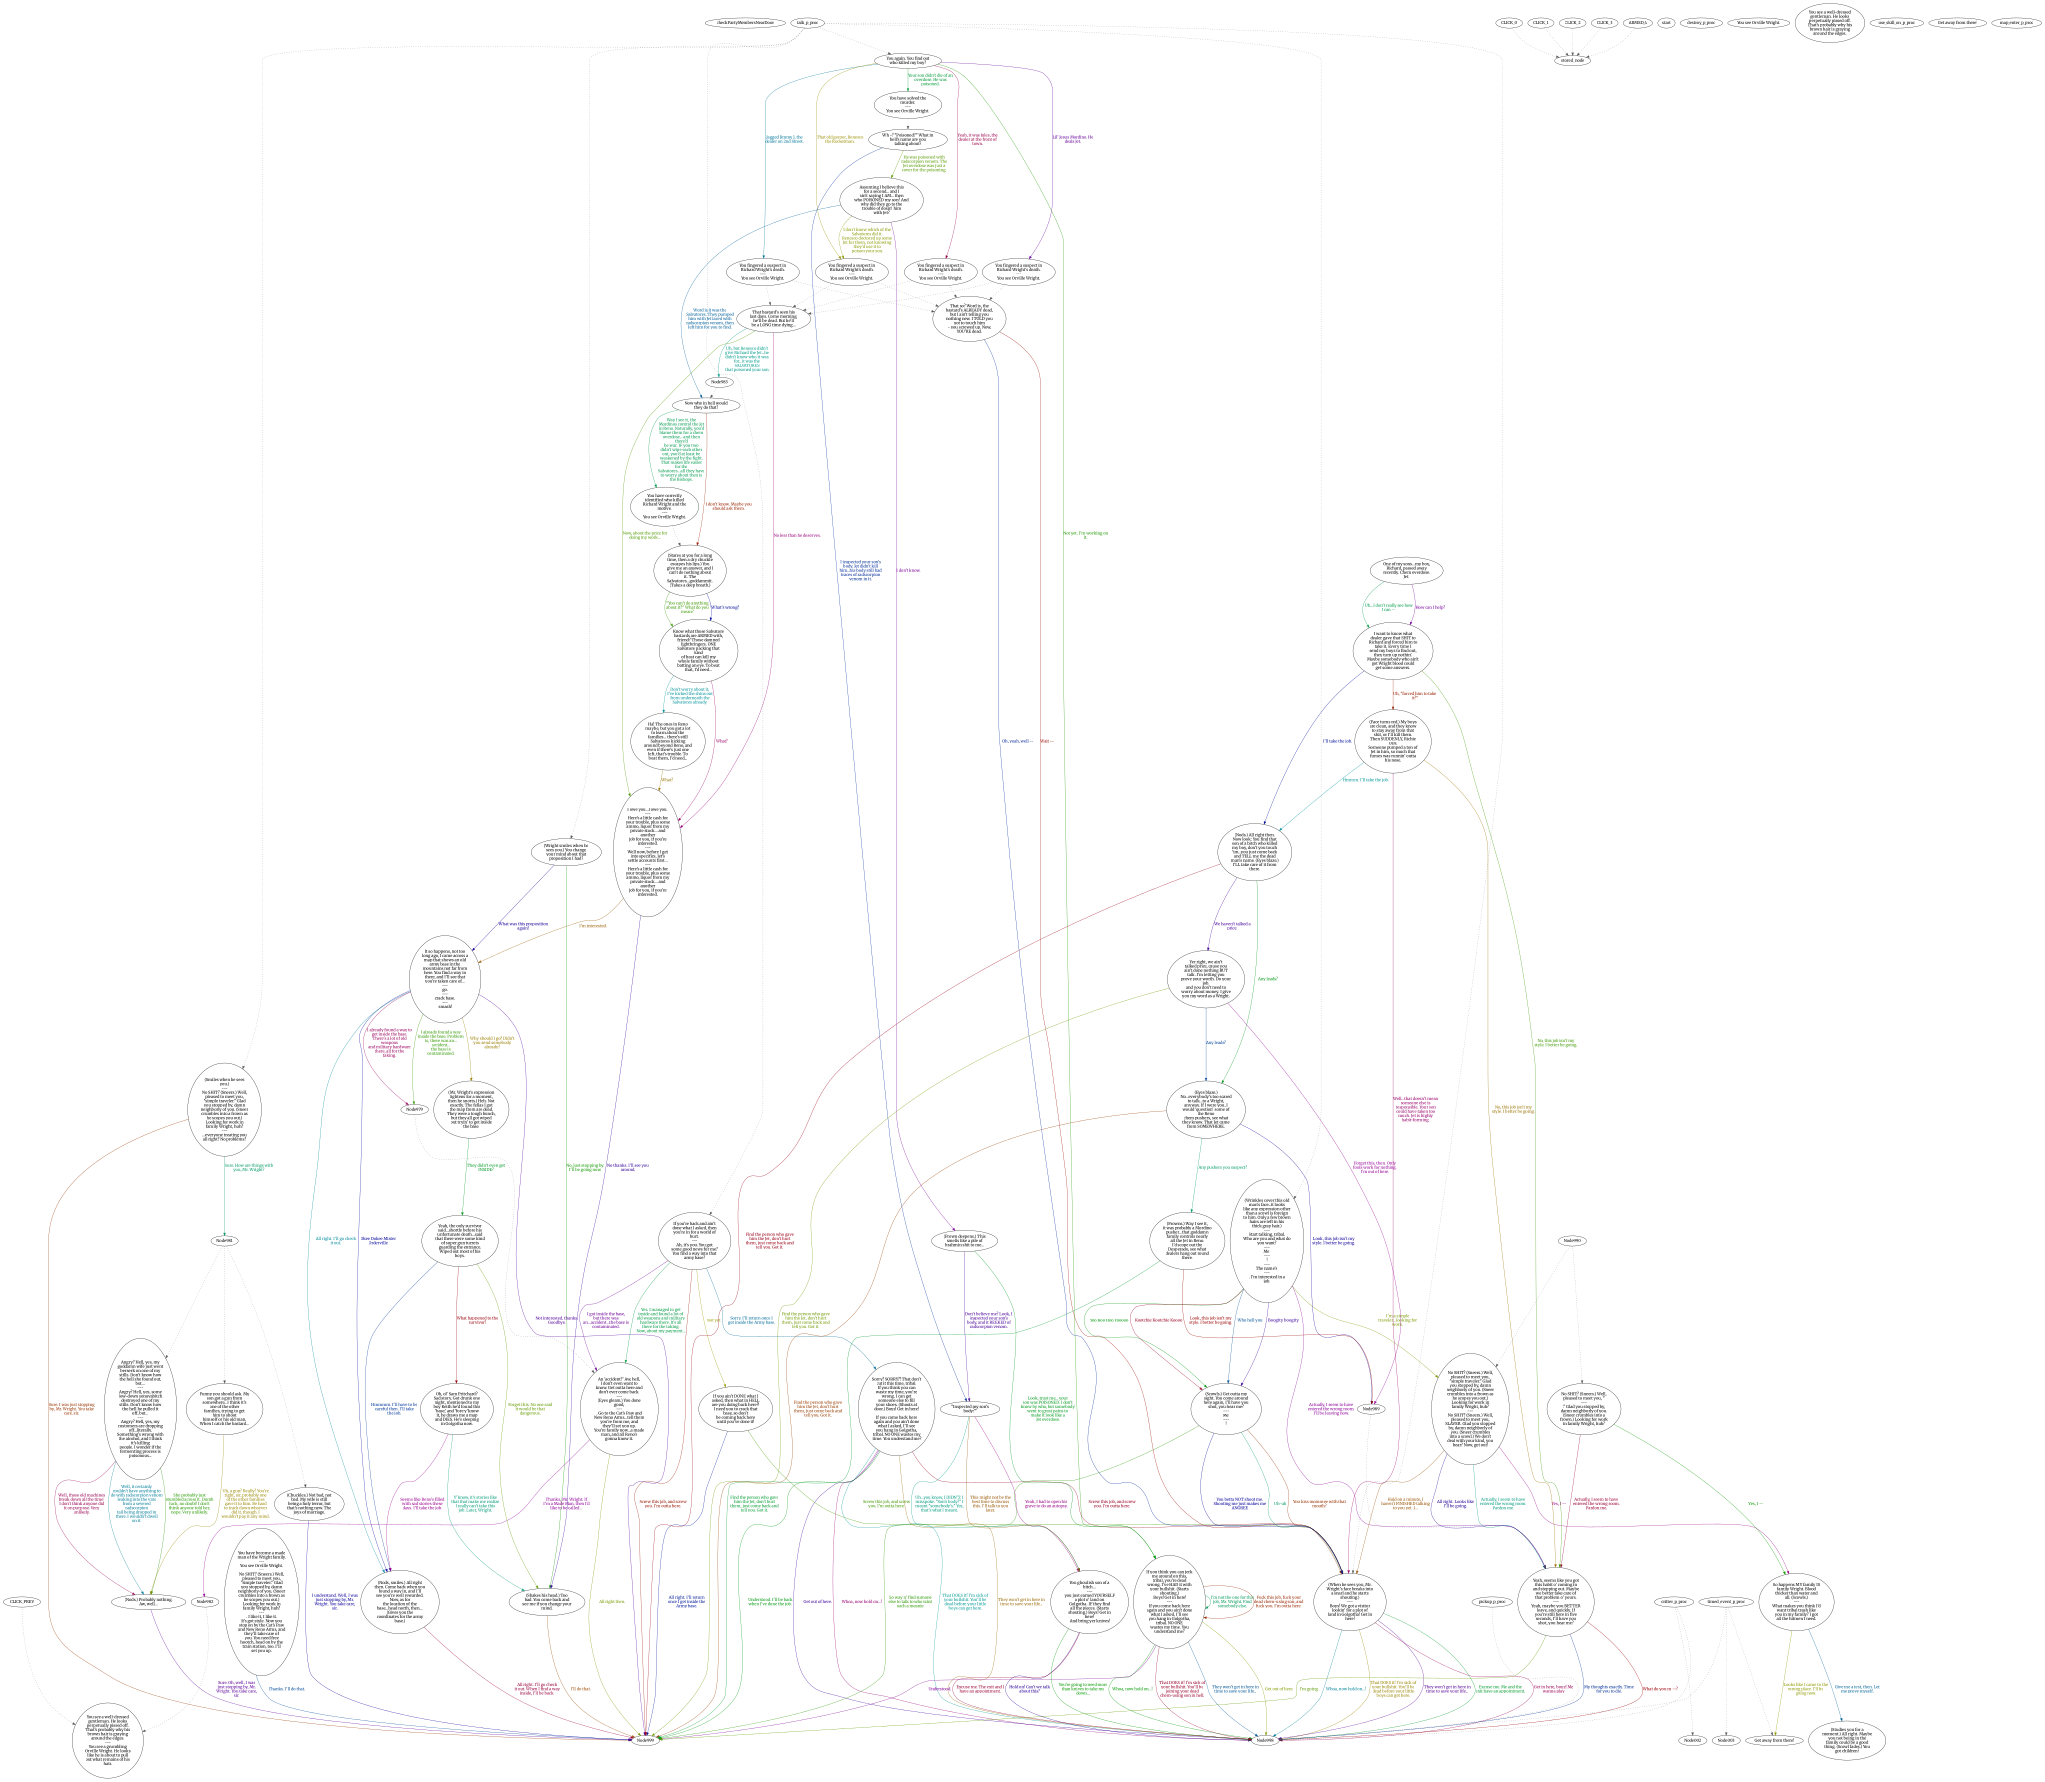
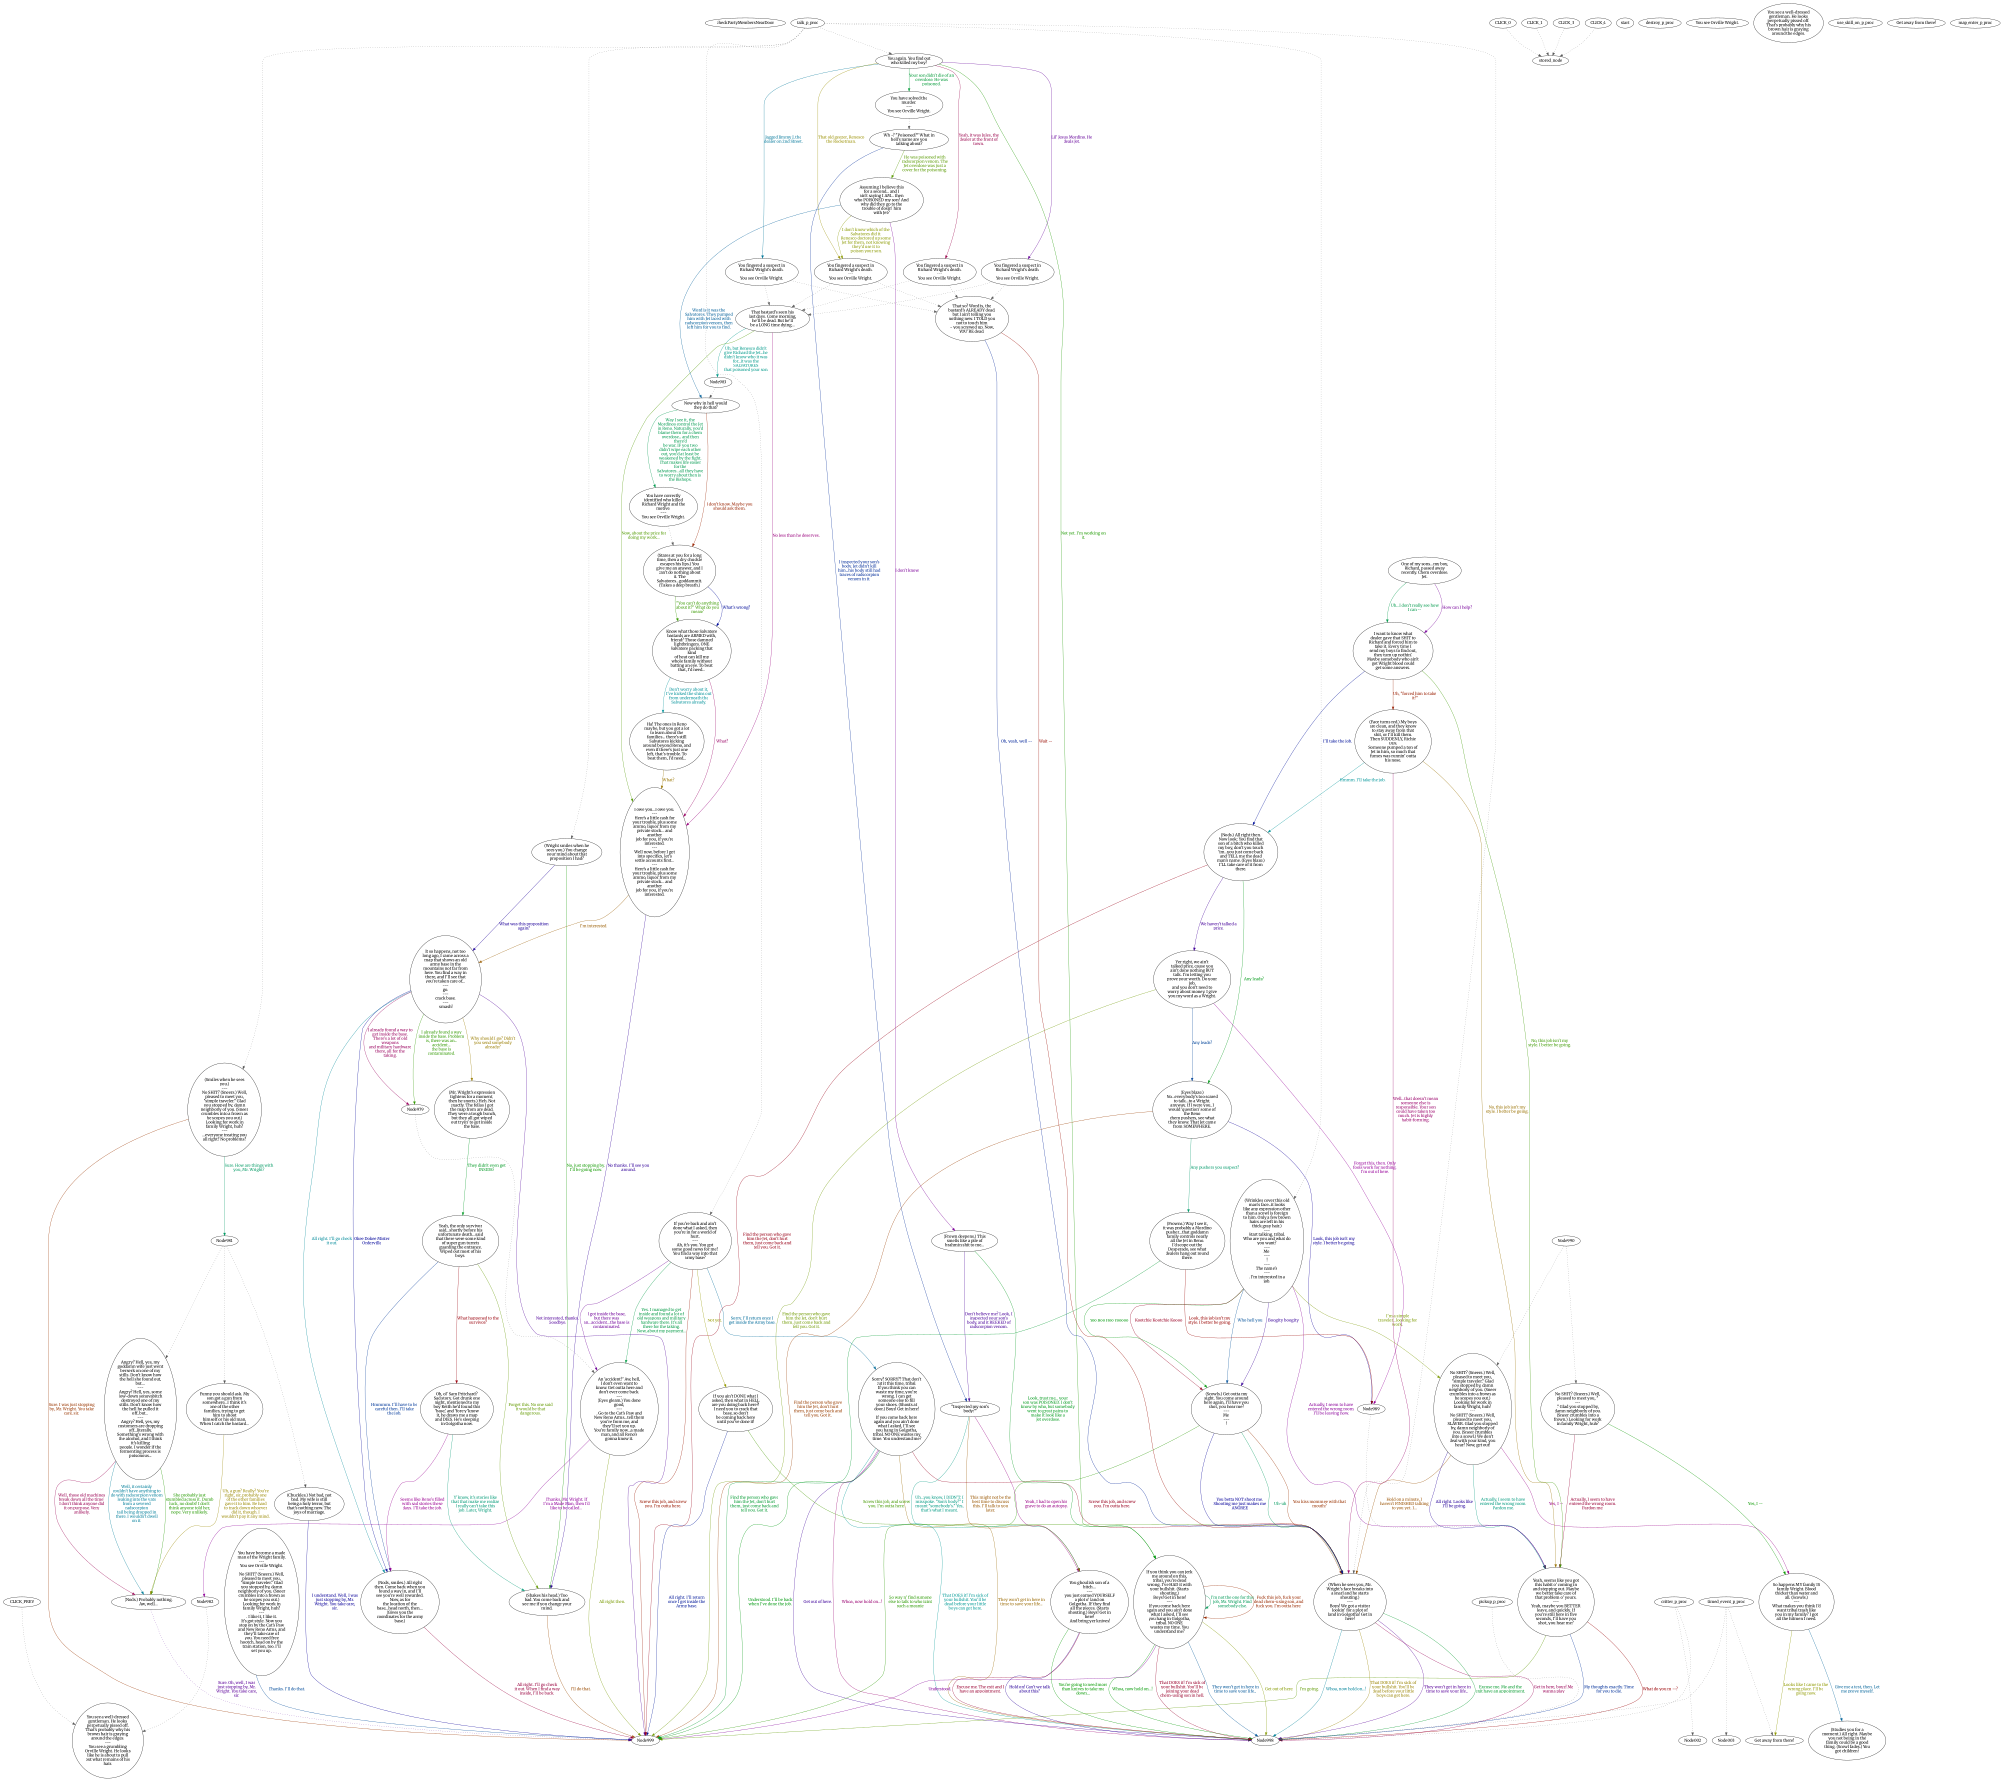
(1573, 23) -> none
(1638, 23) -> (1598, 23)
(365, 1725) -> (365, 1725)
